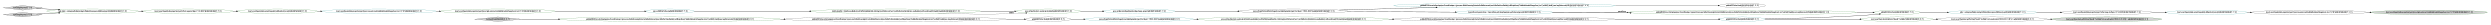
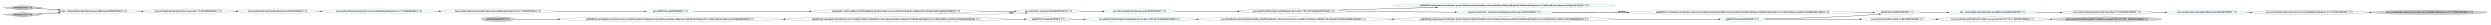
(1742, 6) -> none
(498, 19) -> (498, 19)
